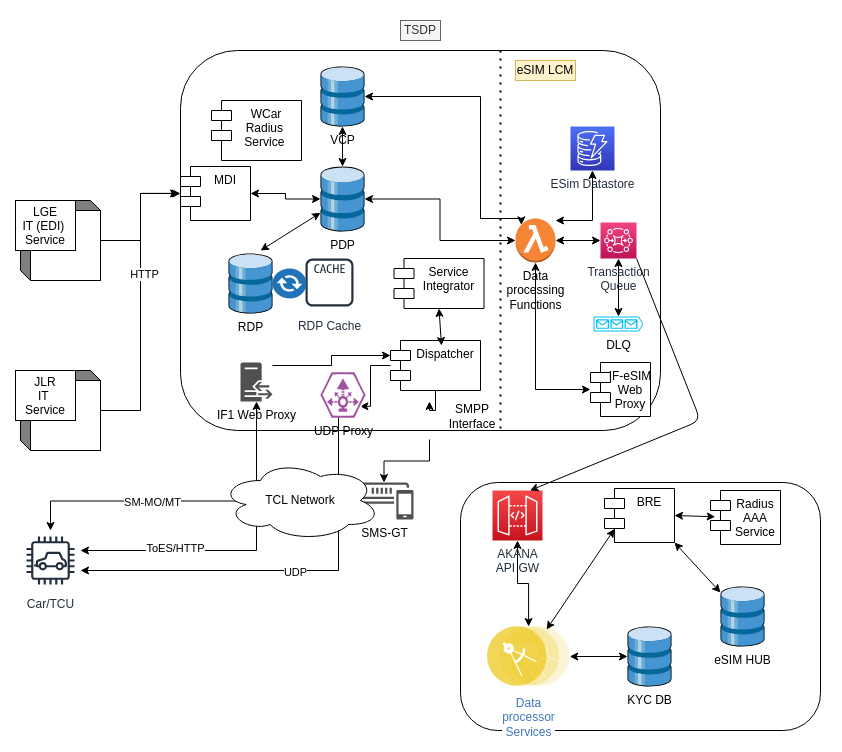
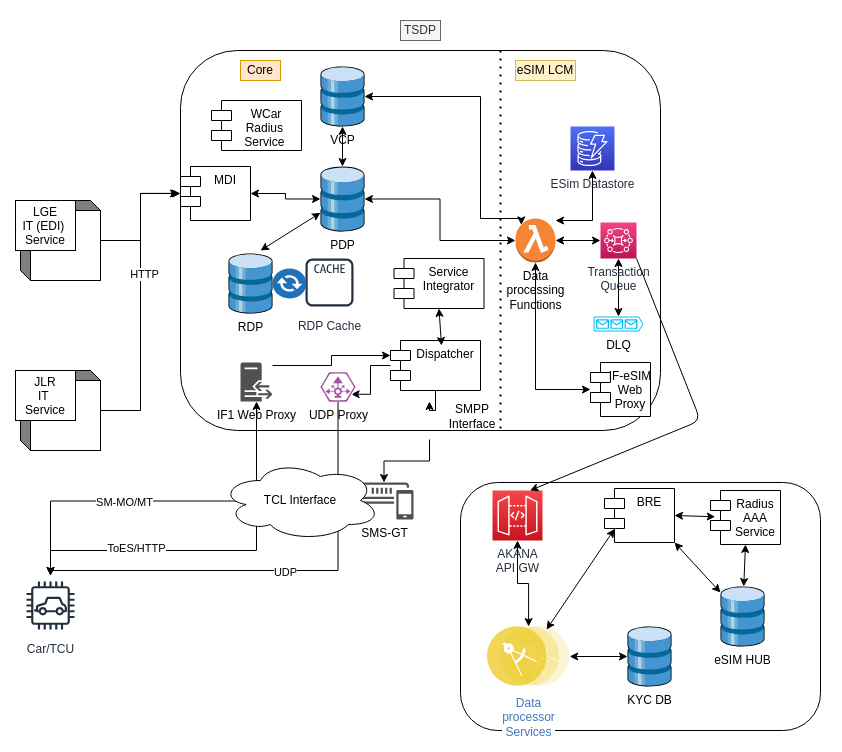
none -> (261, 71)
(257, 131) -> (257, 126)
(343, 395) -> (338, 387)
(301, 501) -> (301, 501)
(51, 561) -> (51, 606)
none -> (745, 566)
